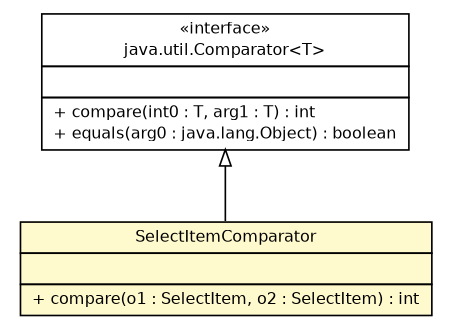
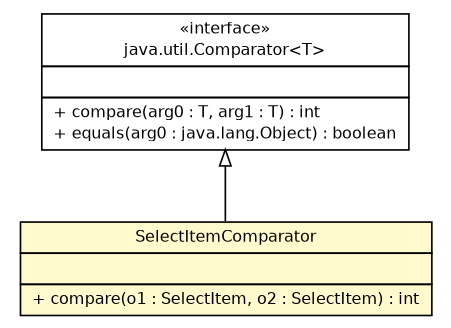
(184, 112) -> (187, 112)
